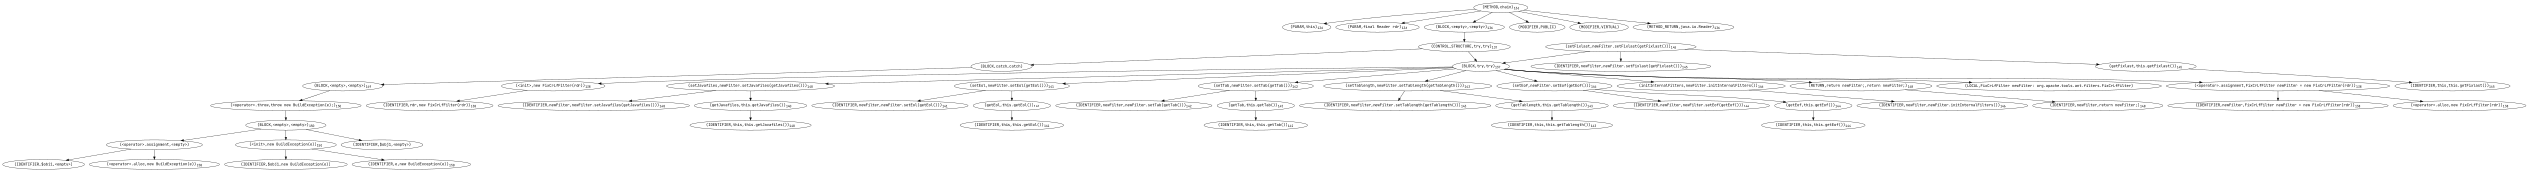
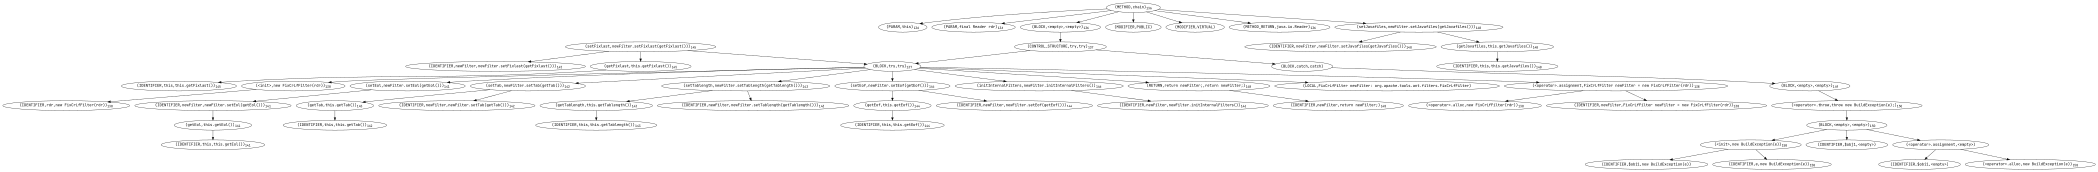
(1141, 76) -> (1261, 16)
(1012, 94) -> (213, 114)
